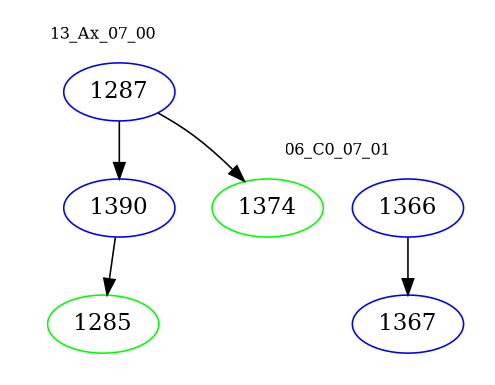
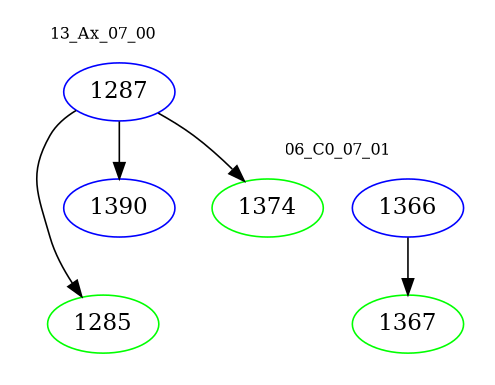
(112, 258) -> (38, 193)
(408, 324) -> (408, 324)
